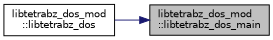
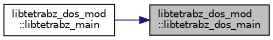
(59, 20) -> (59, 20)
